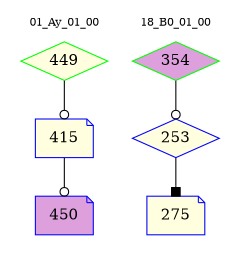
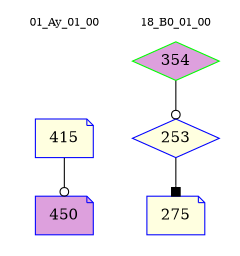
(64, 61) -> none
